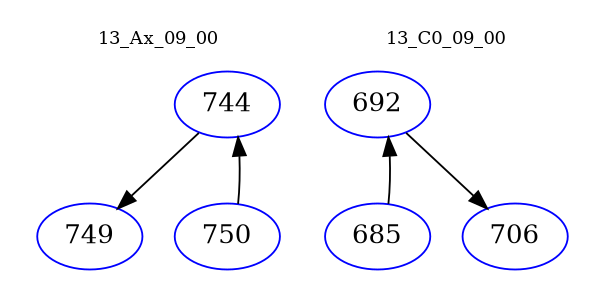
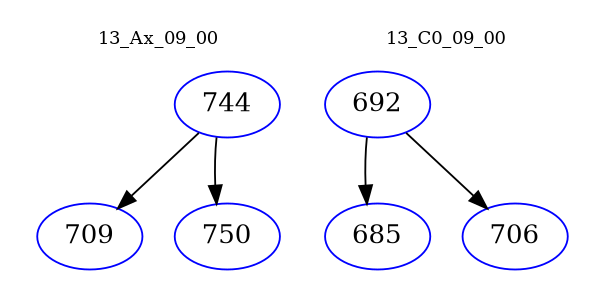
(240, 180) -> (215, 161)
(390, 180) -> (365, 161)
(90, 236) -> (90, 236)
